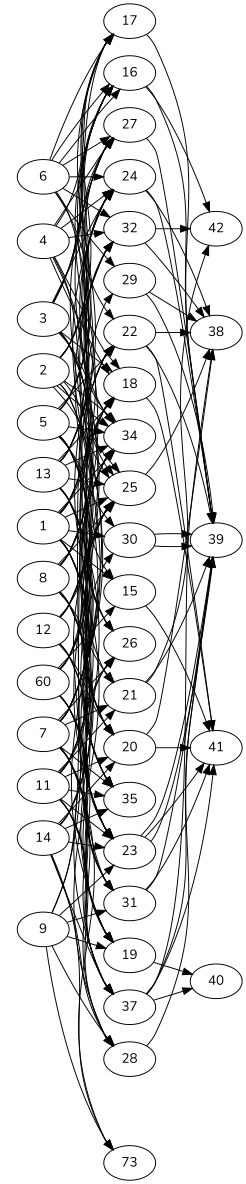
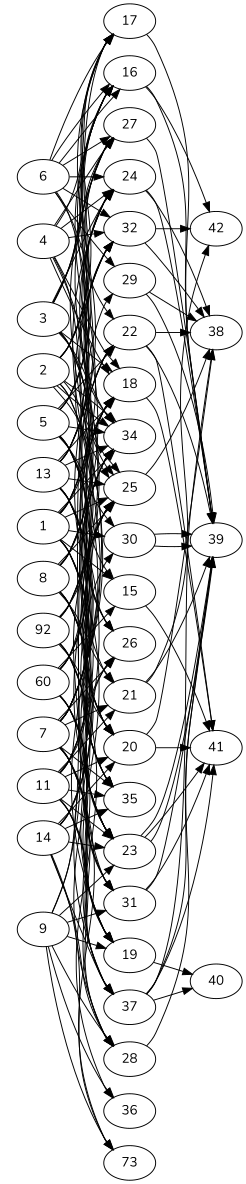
(43, 630) -> (43, 630)
none -> (130, 1111)
